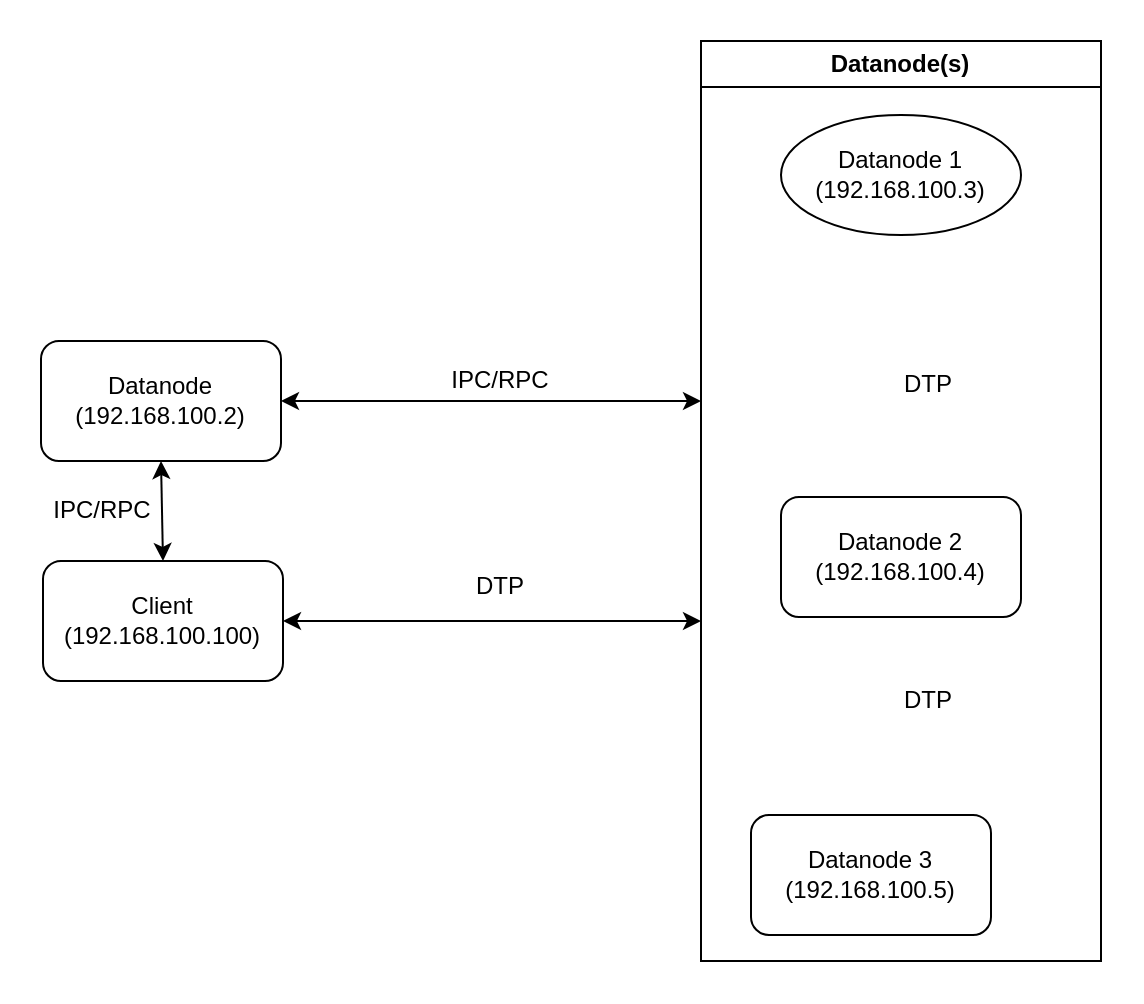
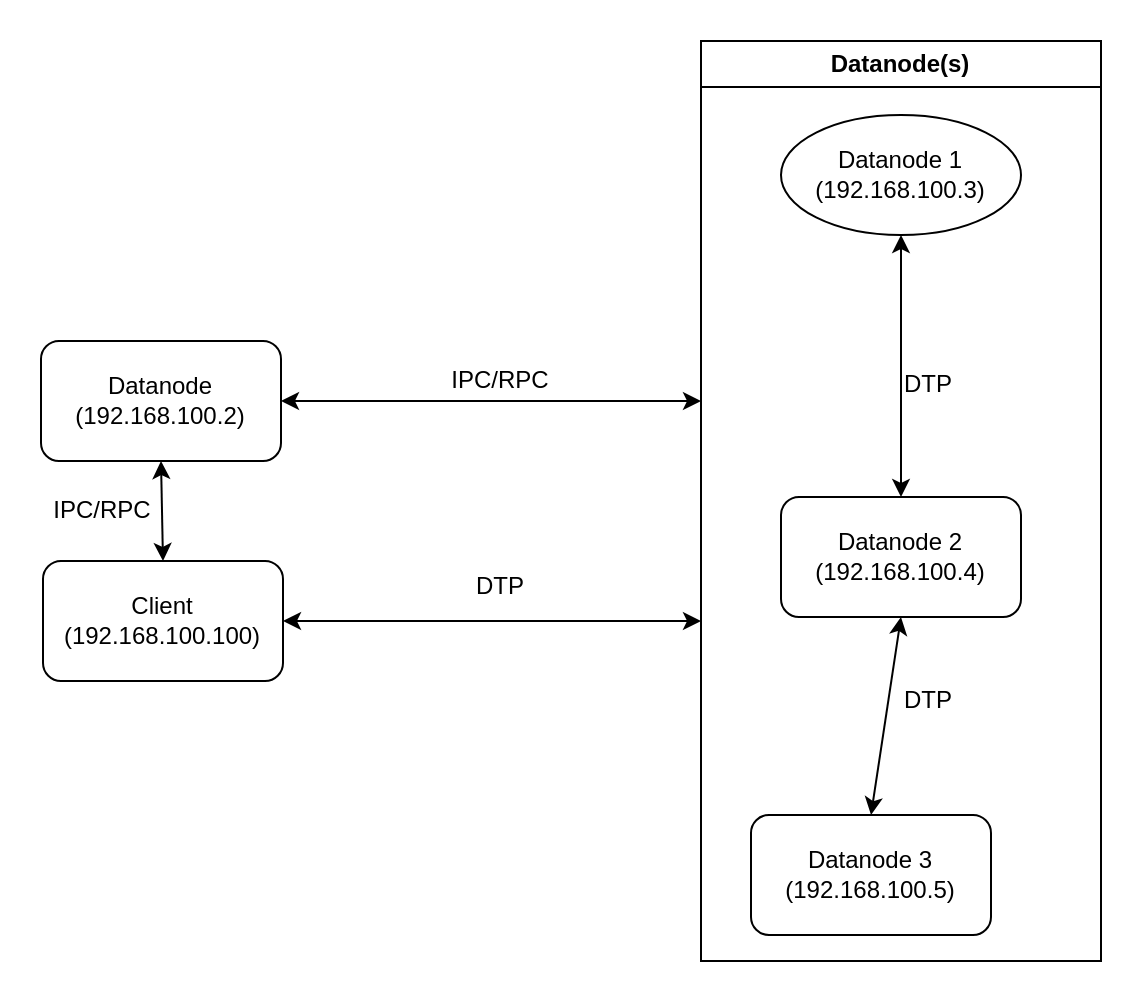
none -> (901, 366)
none -> (886, 716)
